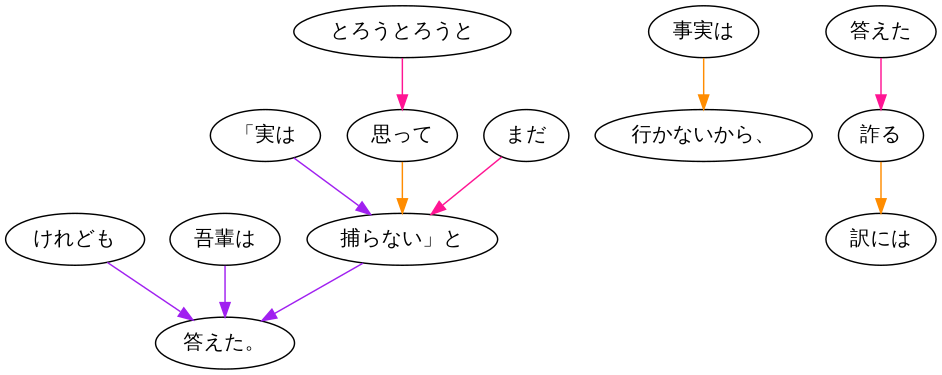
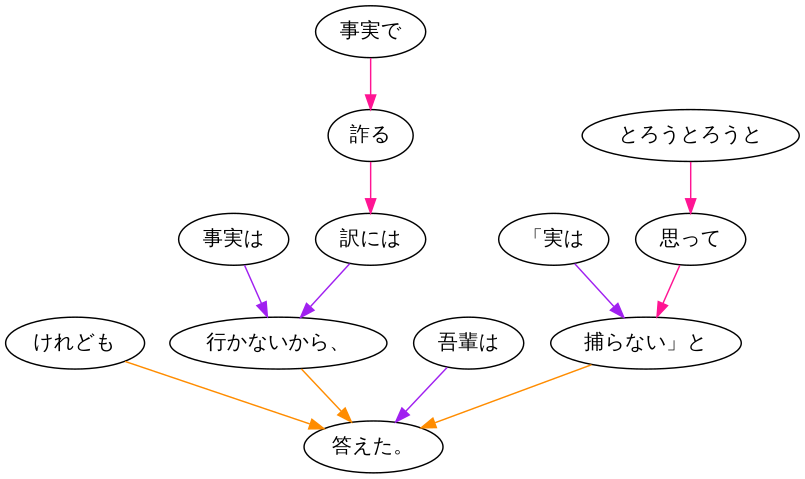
(881, 32) -> (371, 32)
(704, 77) -> (253, 284)
(526, 136) -> none
(402, 180) -> (671, 284)
(881, 180) -> (371, 180)
none -> (330, 285)
(144, 287) -> (217, 393)
(319, 288) -> (513, 394)
none -> (321, 390)
